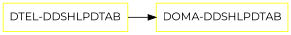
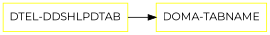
(222, 17) -> (211, 17)
